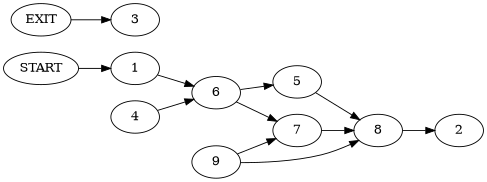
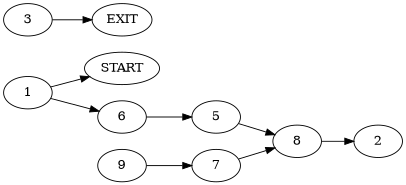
(86, 20) -> (68, 20)
(90, 68) -> (66, 83)
(252, 110) -> none
(135, 117) -> none
(297, 159) -> none
